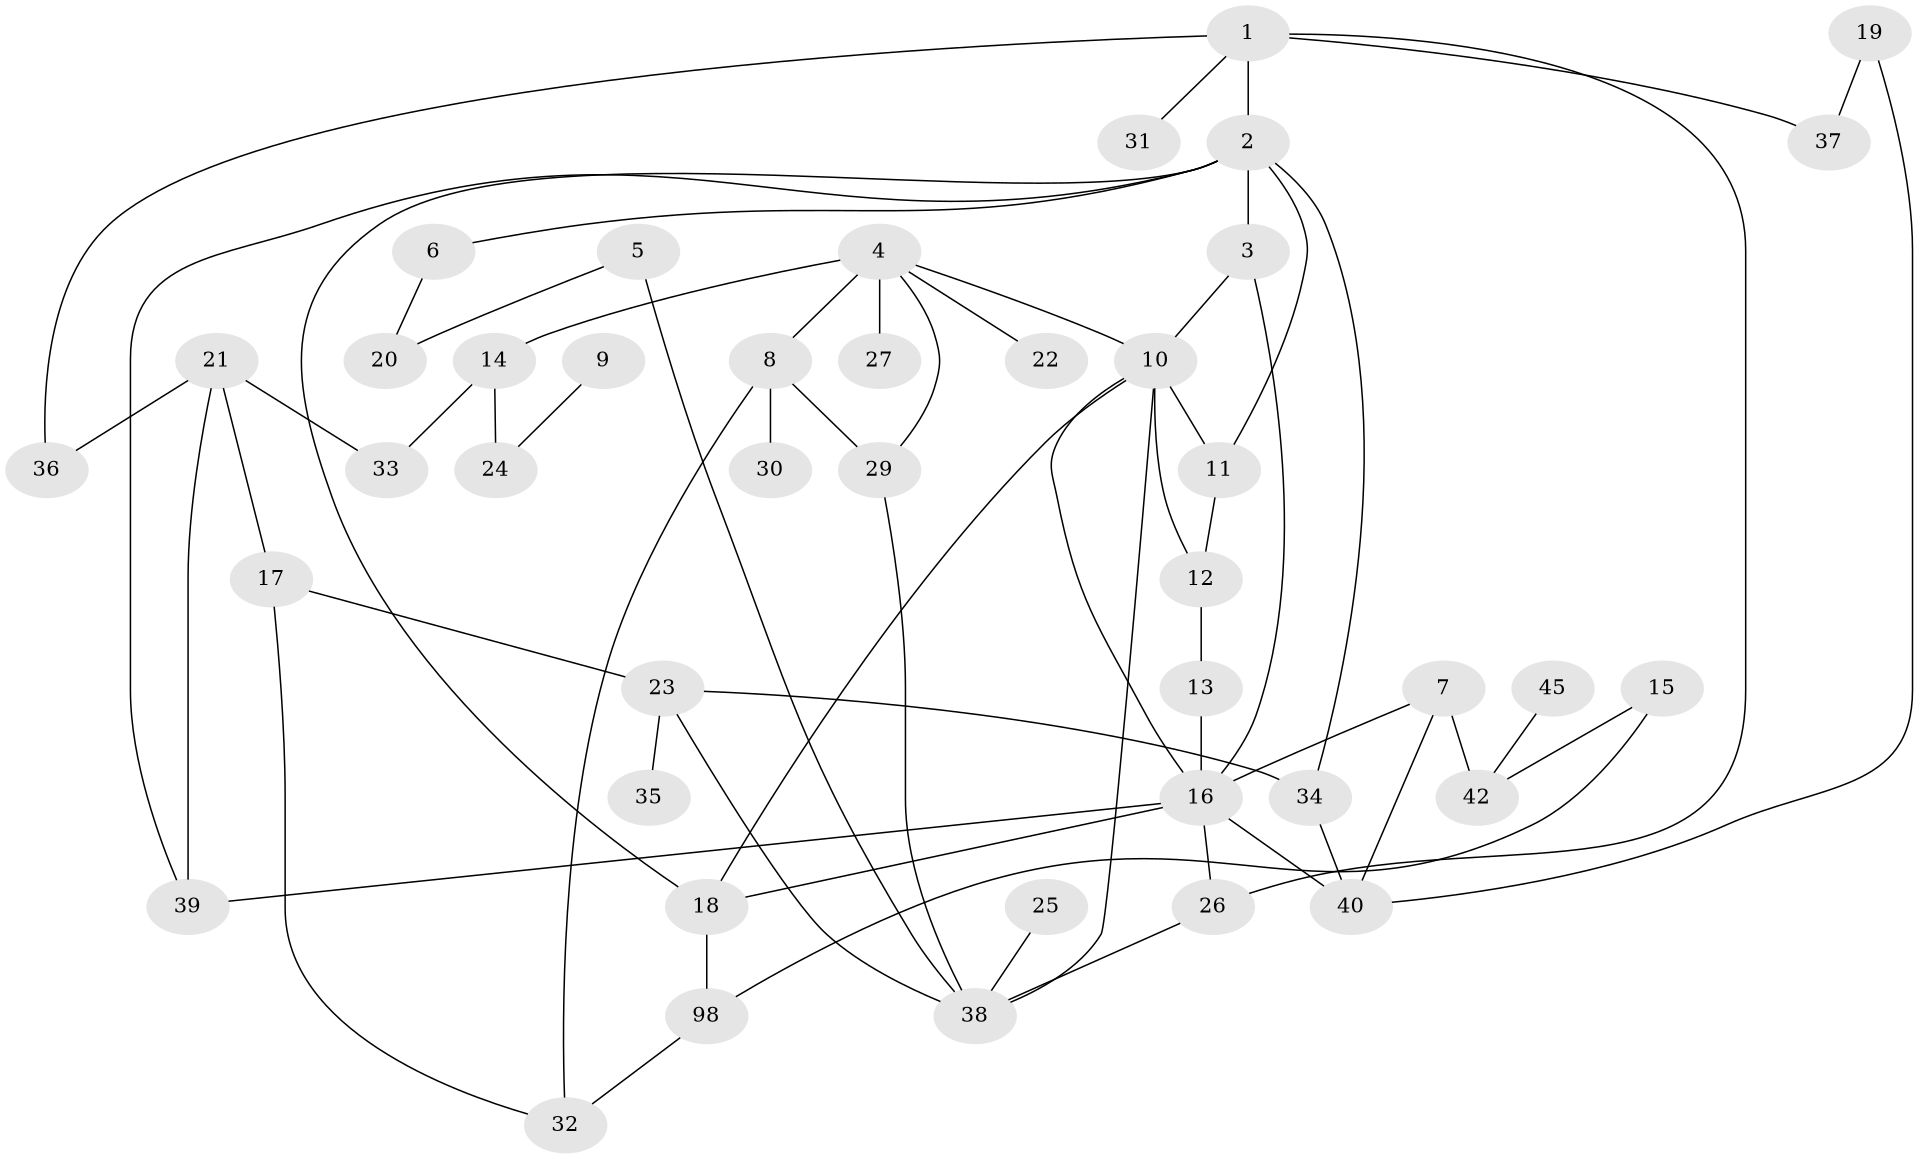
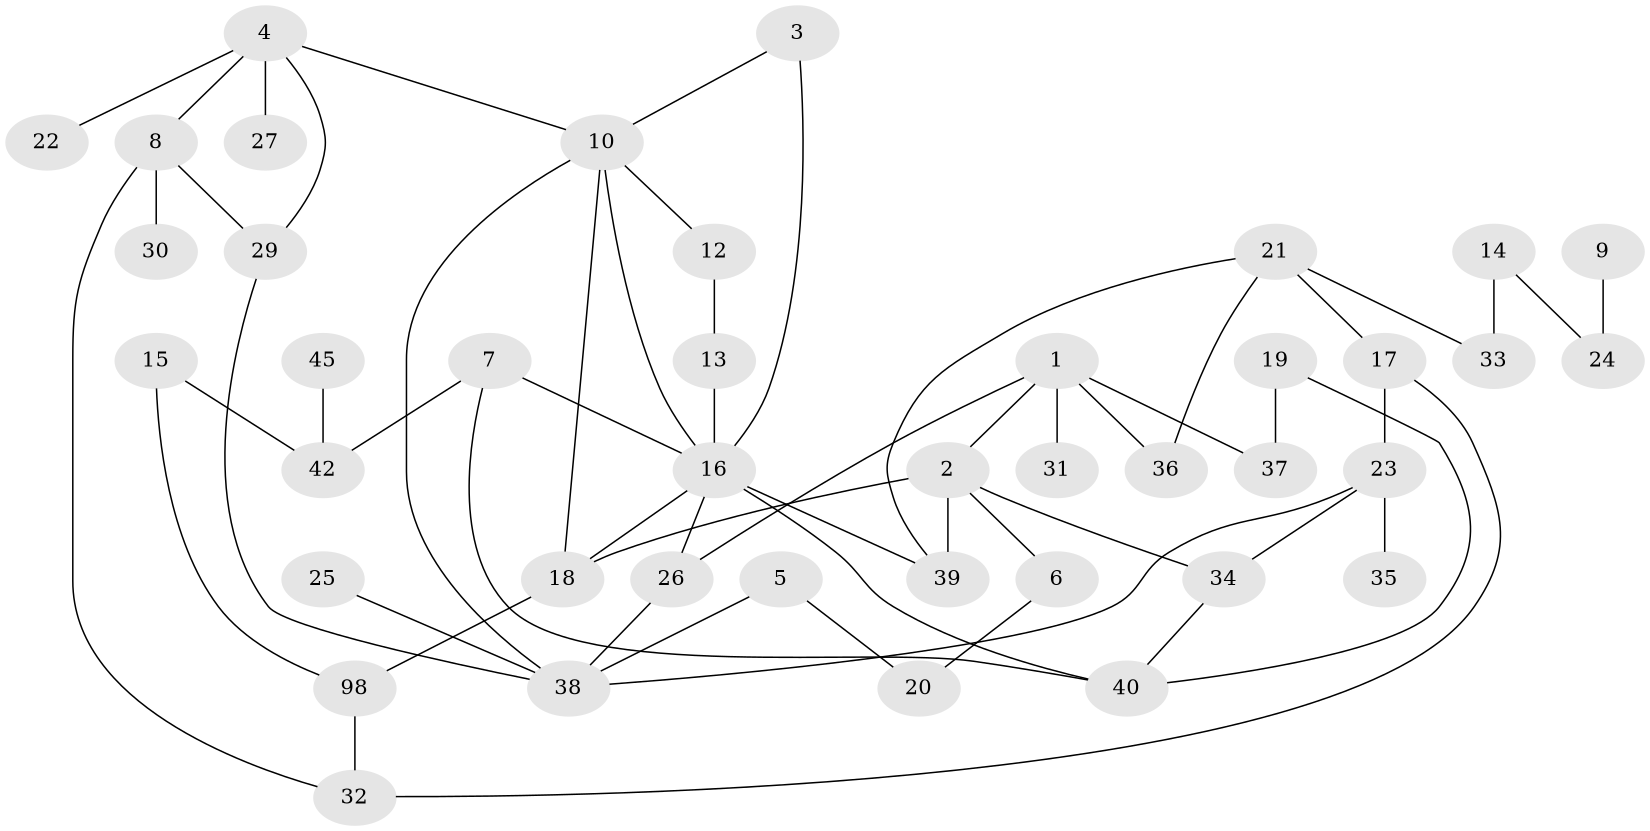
(1248, 197) -> none
(681, 295) -> none
(1219, 470) -> none
